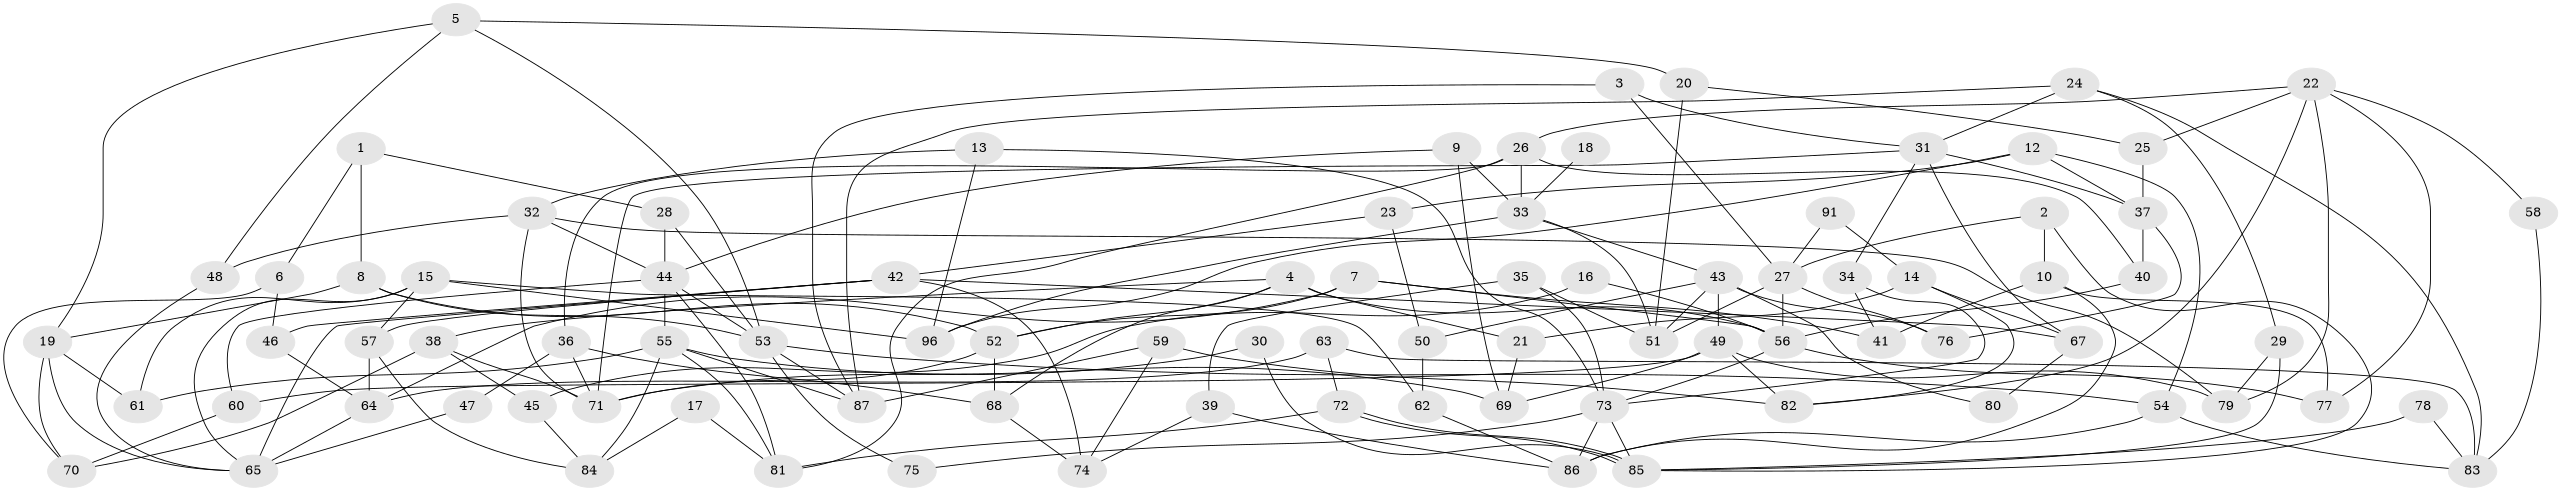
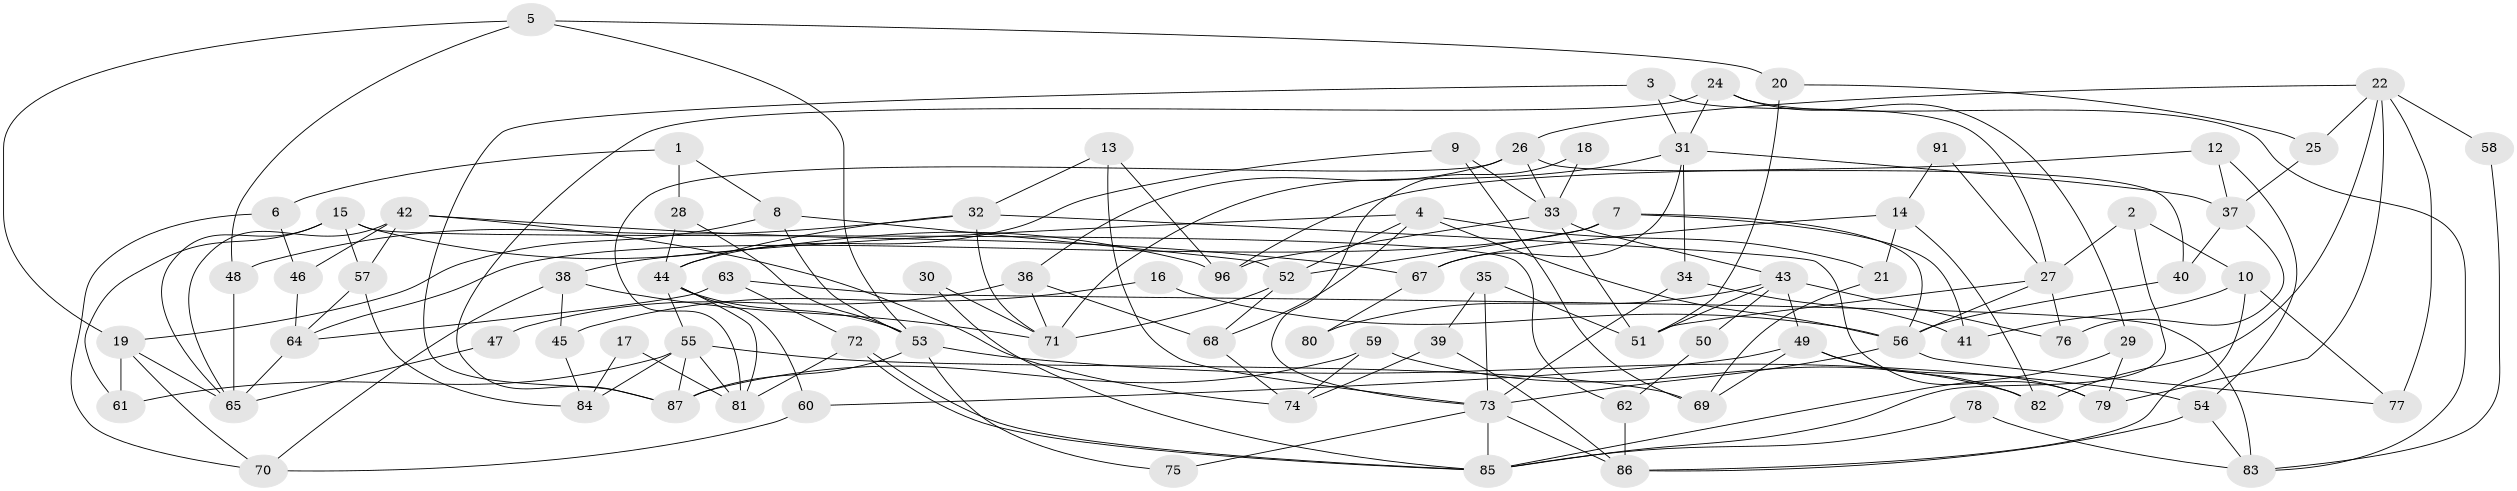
(1389, 213) -> none
none -> (1281, 321)
